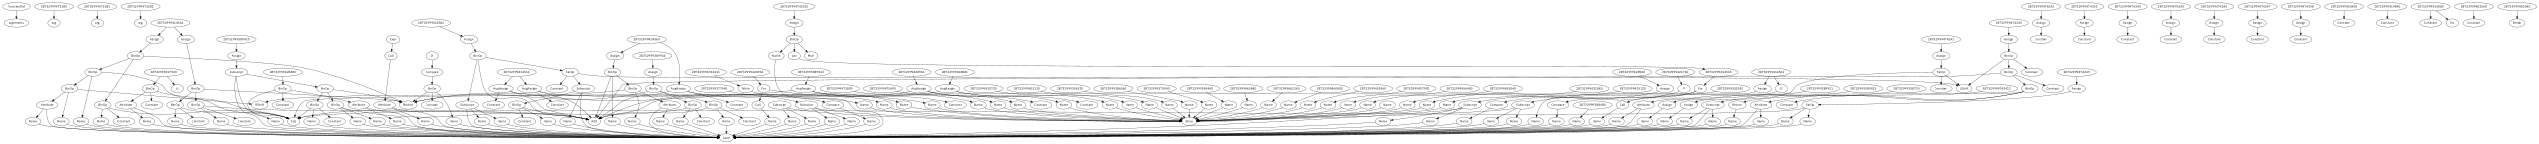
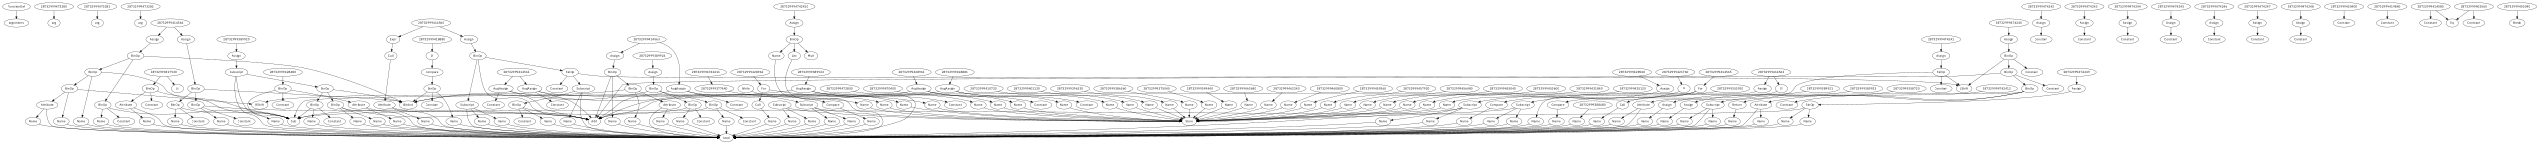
none -> (2464, 15)
none -> (412, 31)
none -> (432, 39)
(1251, 66) -> (903, 120)
(724, 80) -> (710, 79)
none -> (1546, 89)
